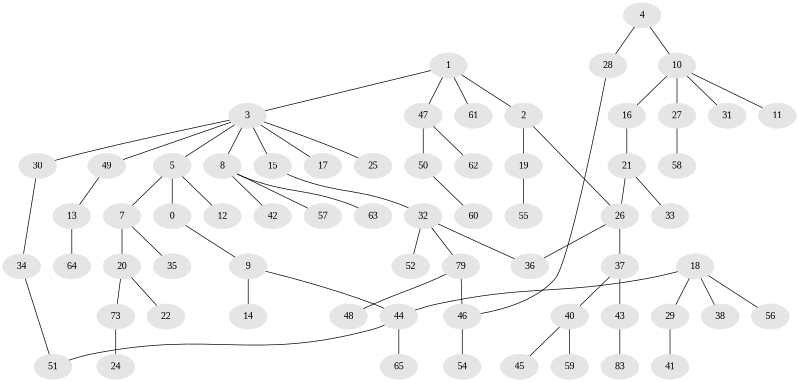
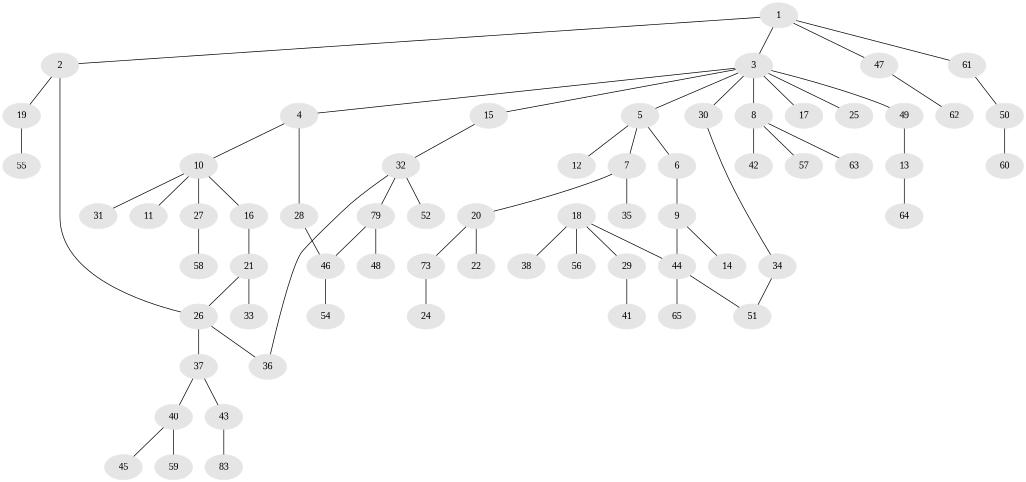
none -> (526, 91)
(423, 141) -> (986, 91)
(172, 216) -> (677, 166)
